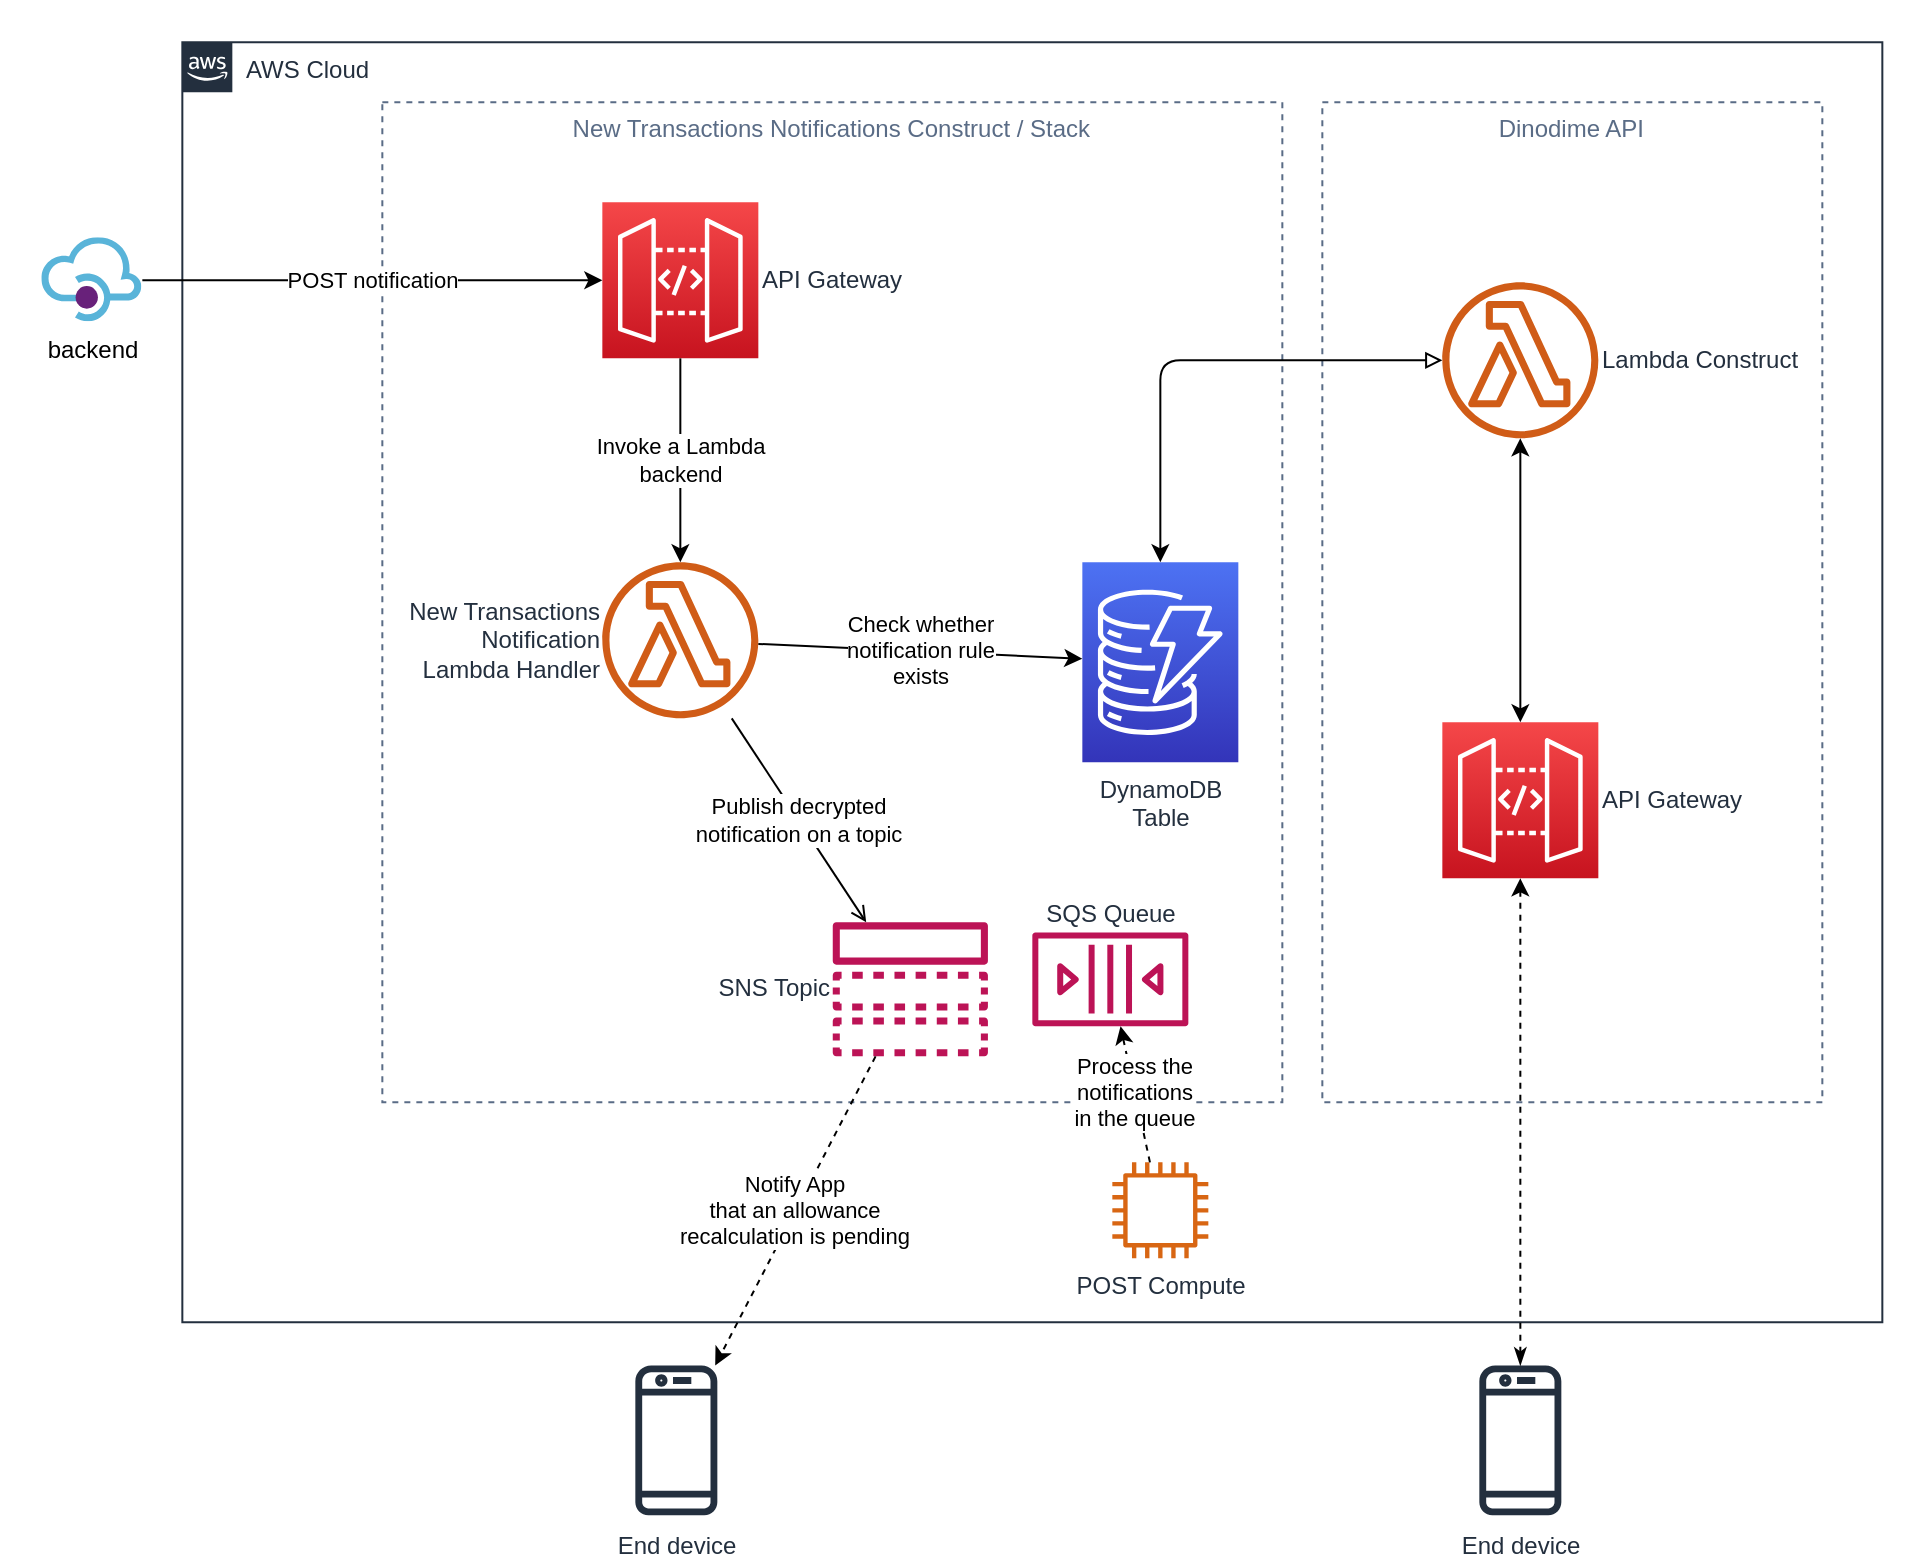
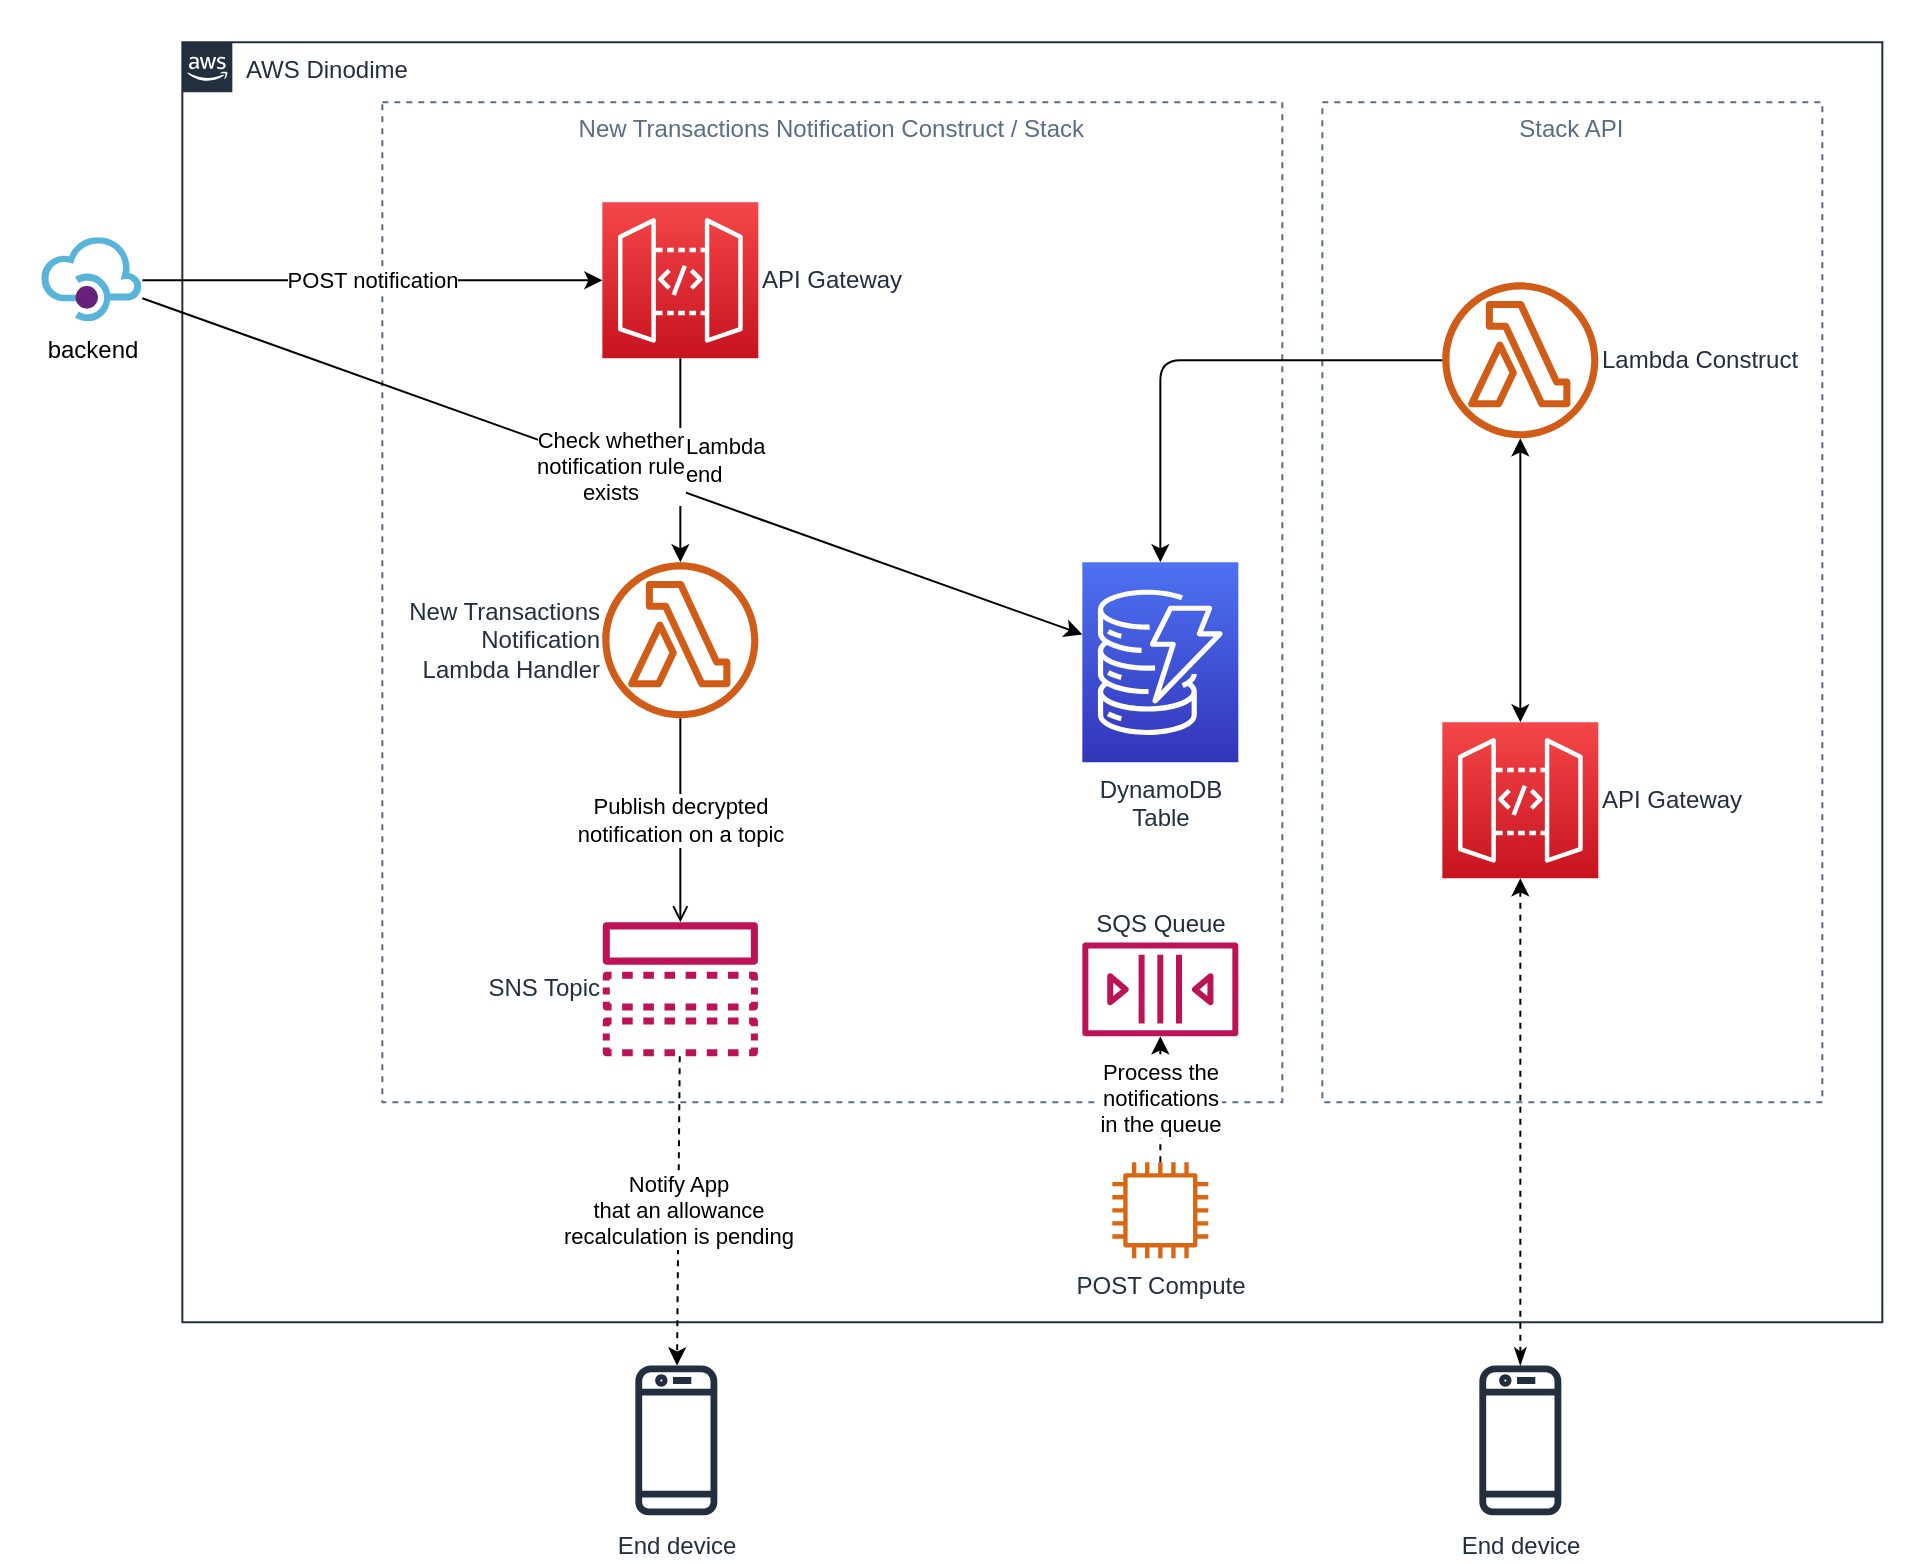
(301, 71) -> (318, 71)
(831, 129) -> (831, 129)
(1571, 129) -> (1571, 129)
(1424, 360) -> (1432, 360)
(914, 651) -> (353, 374)
(1110, 979) -> (1160, 989)
(910, 989) -> (680, 989)
